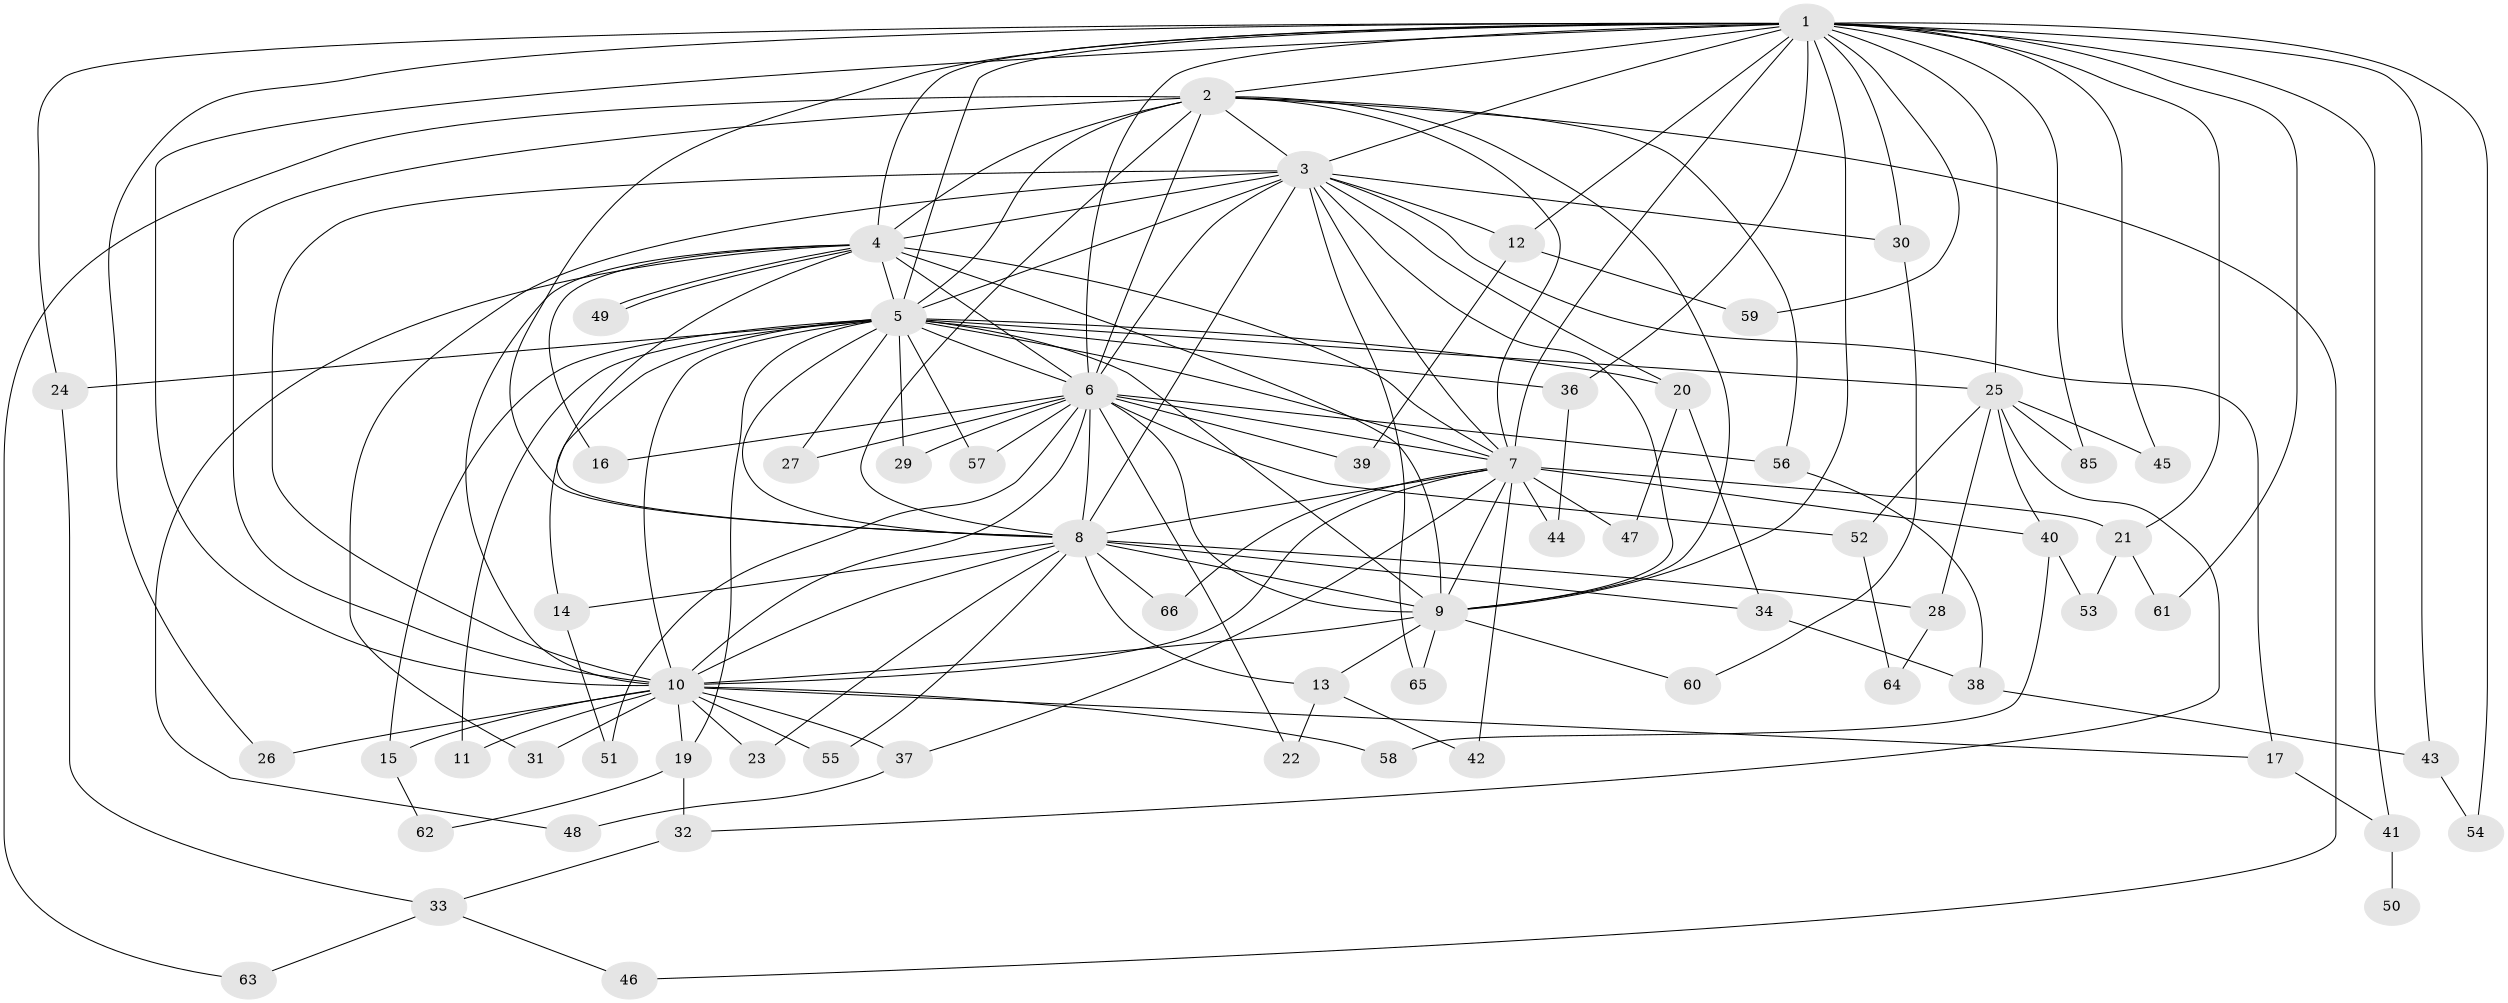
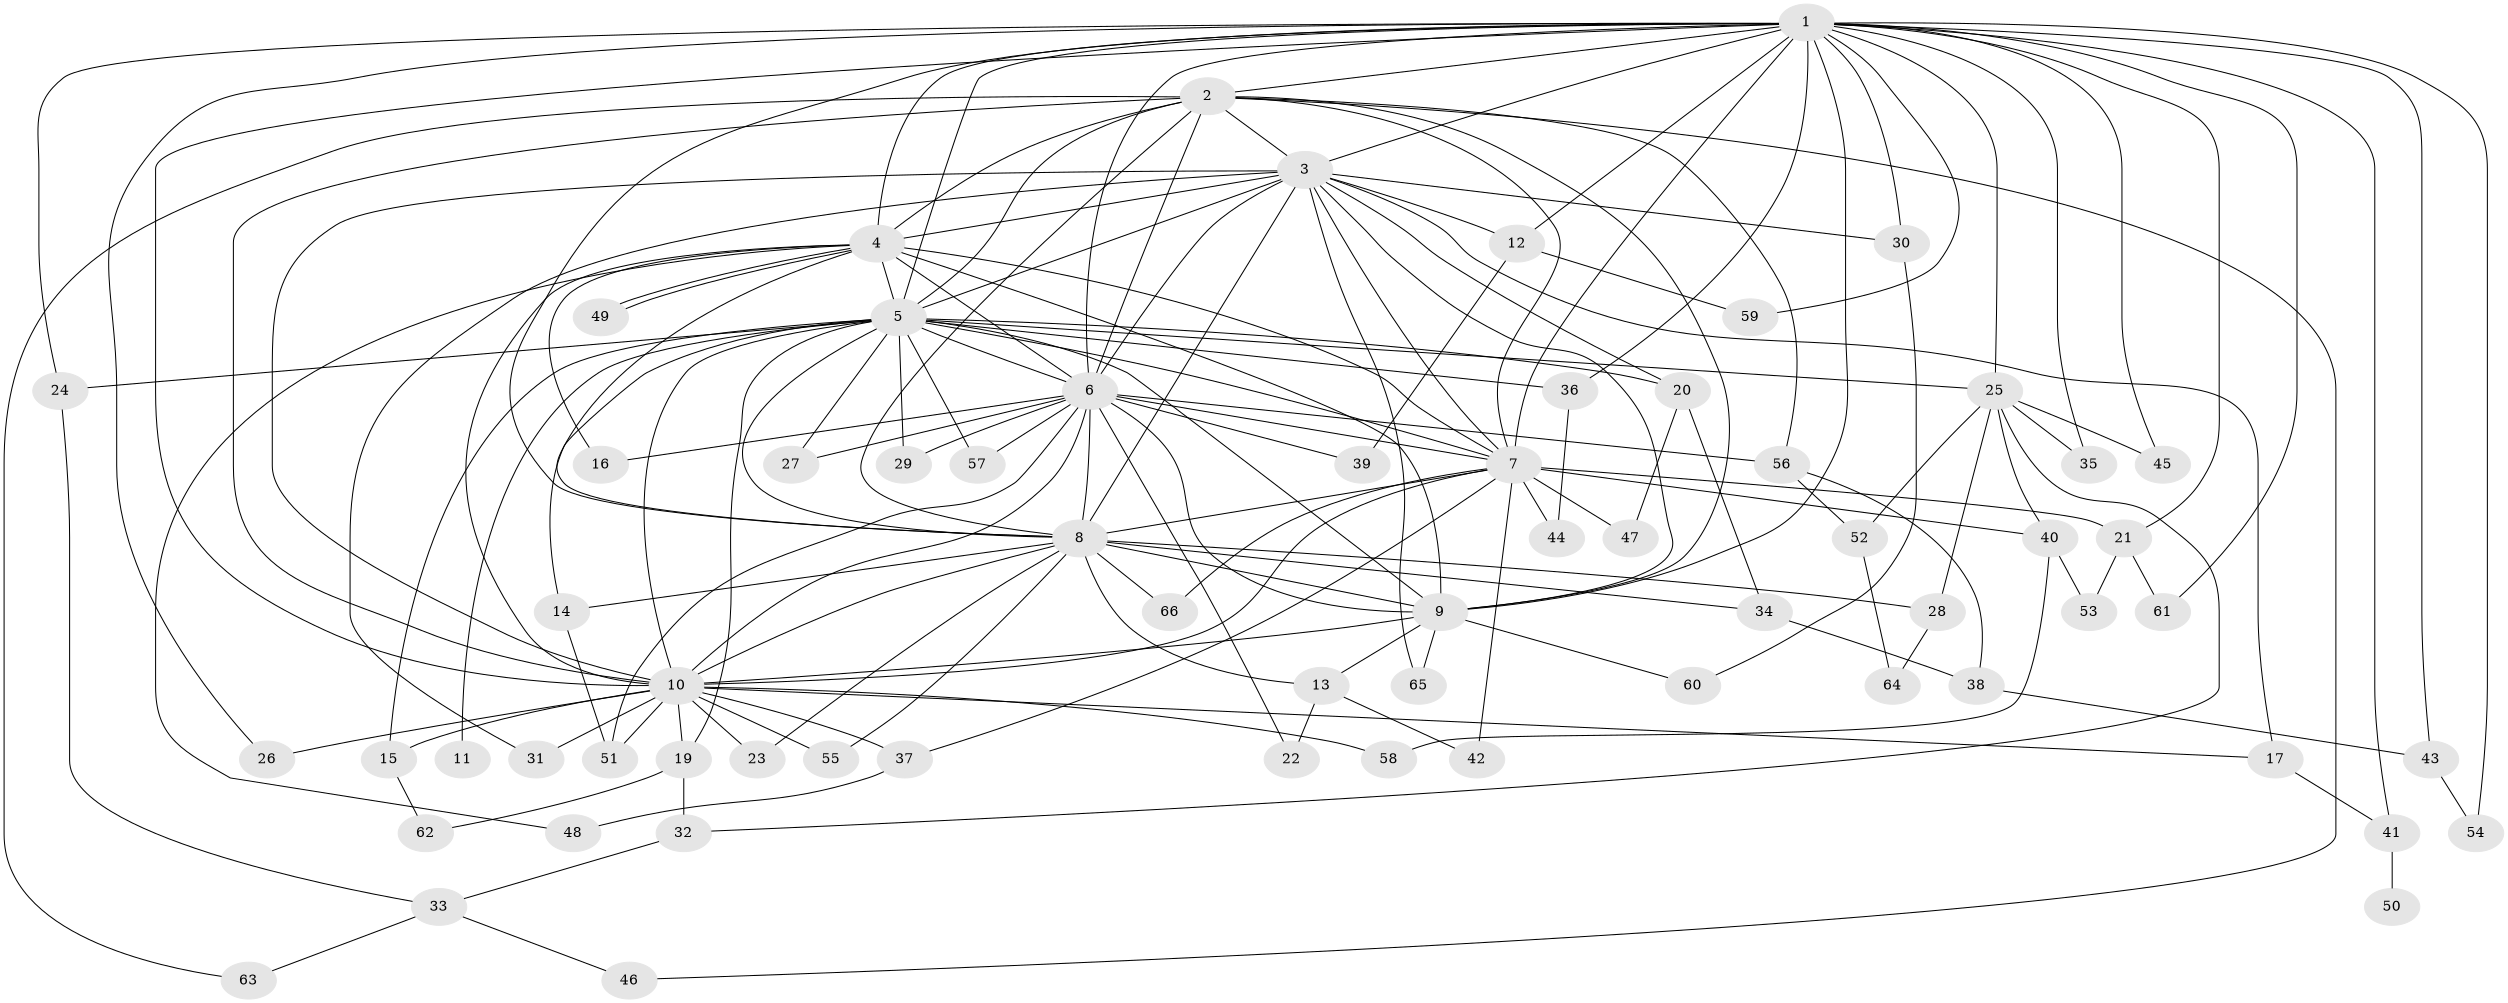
(2089, 465) -> (2089, 465)
(1447, 497) -> (1819, 499)
(1477, 538) -> none
(567, 718) -> (643, 723)
